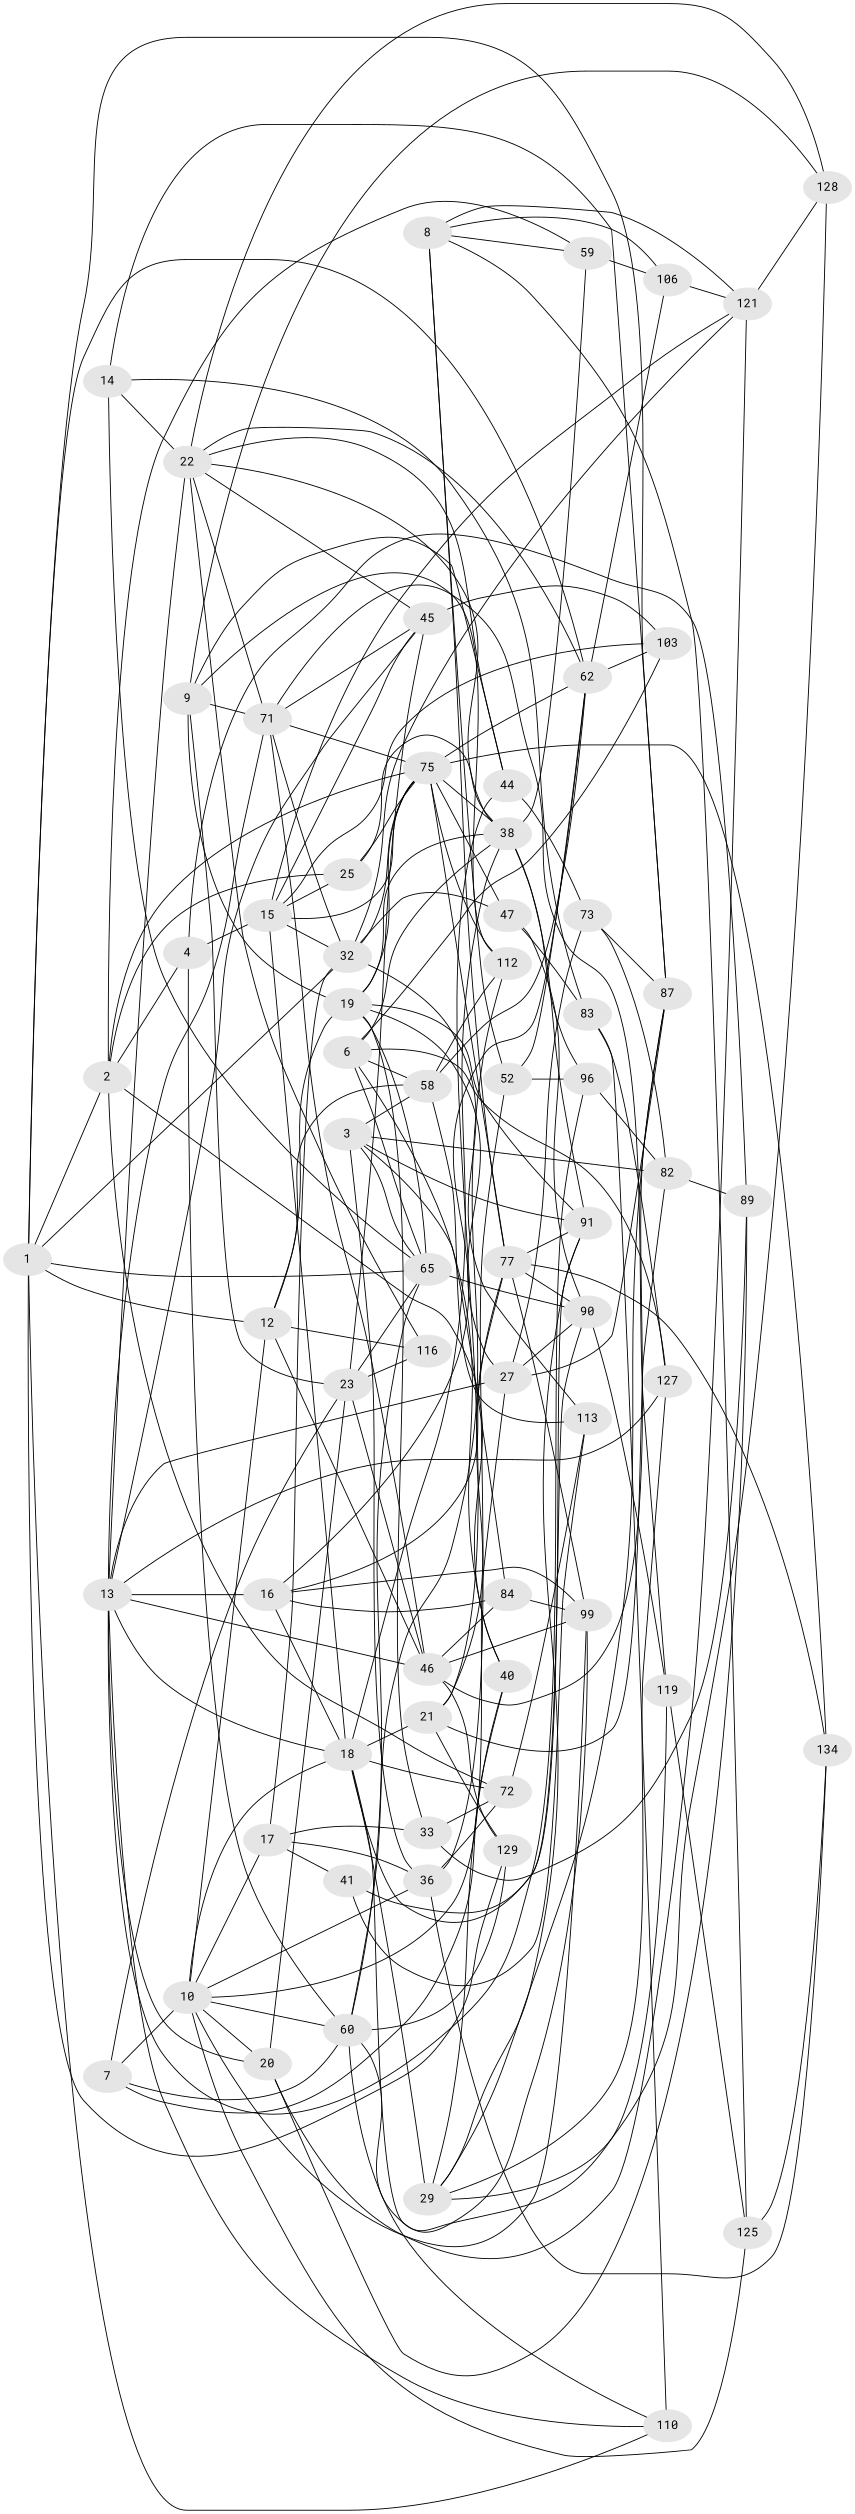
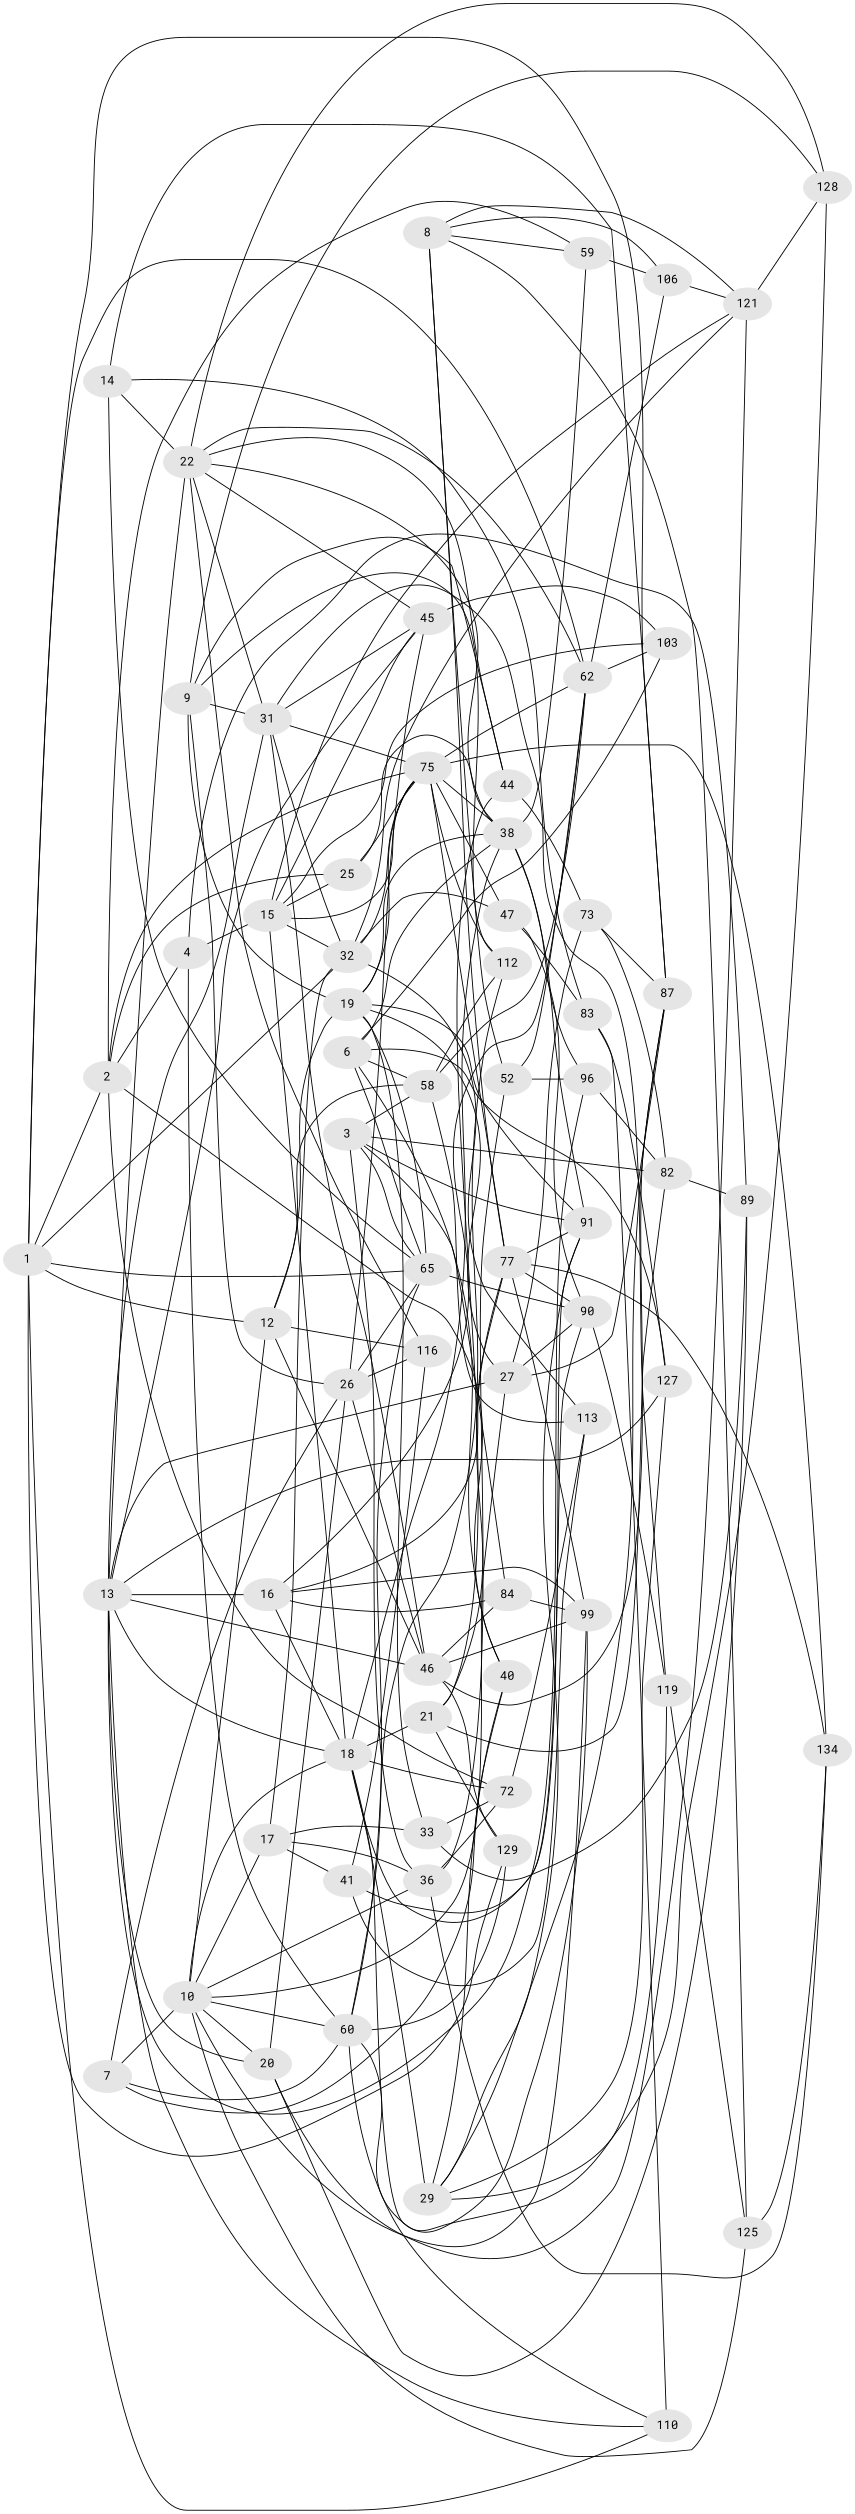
(268, 719) -> (268, 719)
(348, 1385) -> (348, 1385)
none -> (391, 1642)
